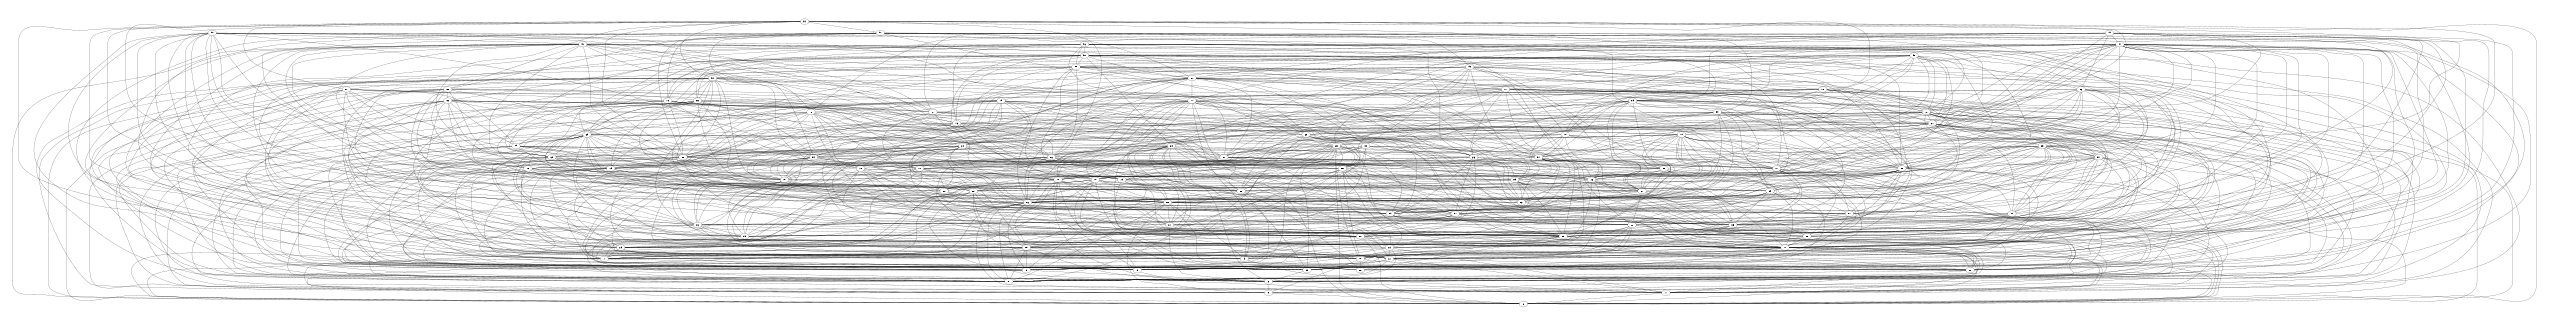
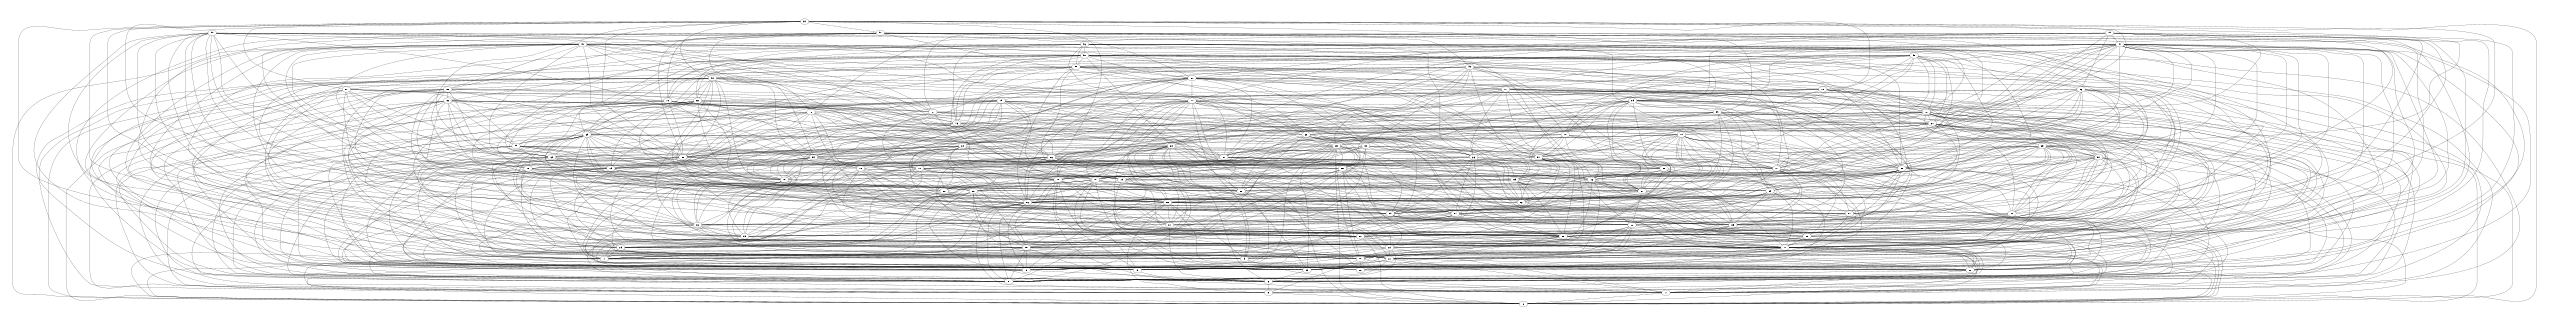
(1077, 109) -> (1011, 71)
(946, 180) -> none
